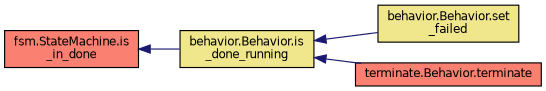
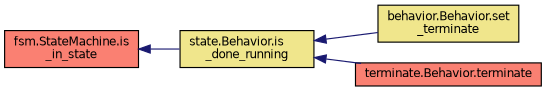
(448, 24) -> (448, 24)
(72, 49) -> (72, 49)
(247, 49) -> (247, 49)
